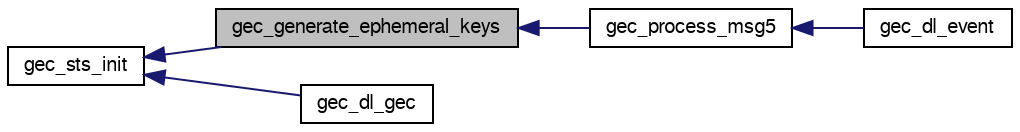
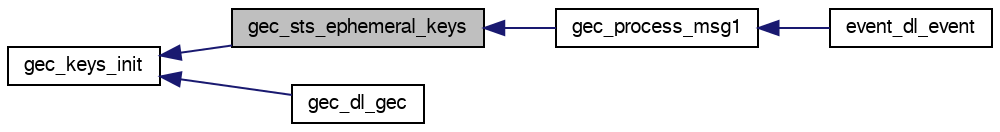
(367, 28) -> (358, 28)
(691, 28) -> (657, 28)
(938, 28) -> (911, 28)
(76, 66) -> (84, 66)
